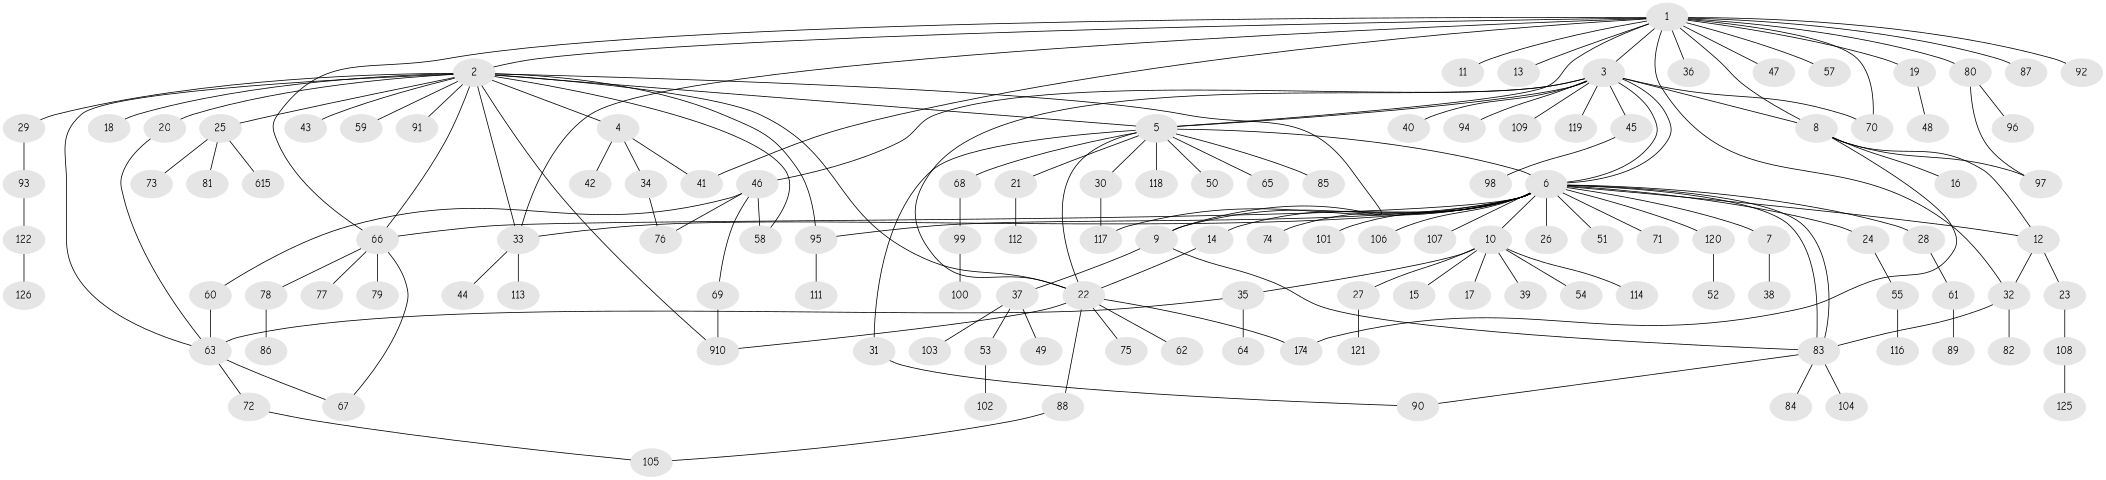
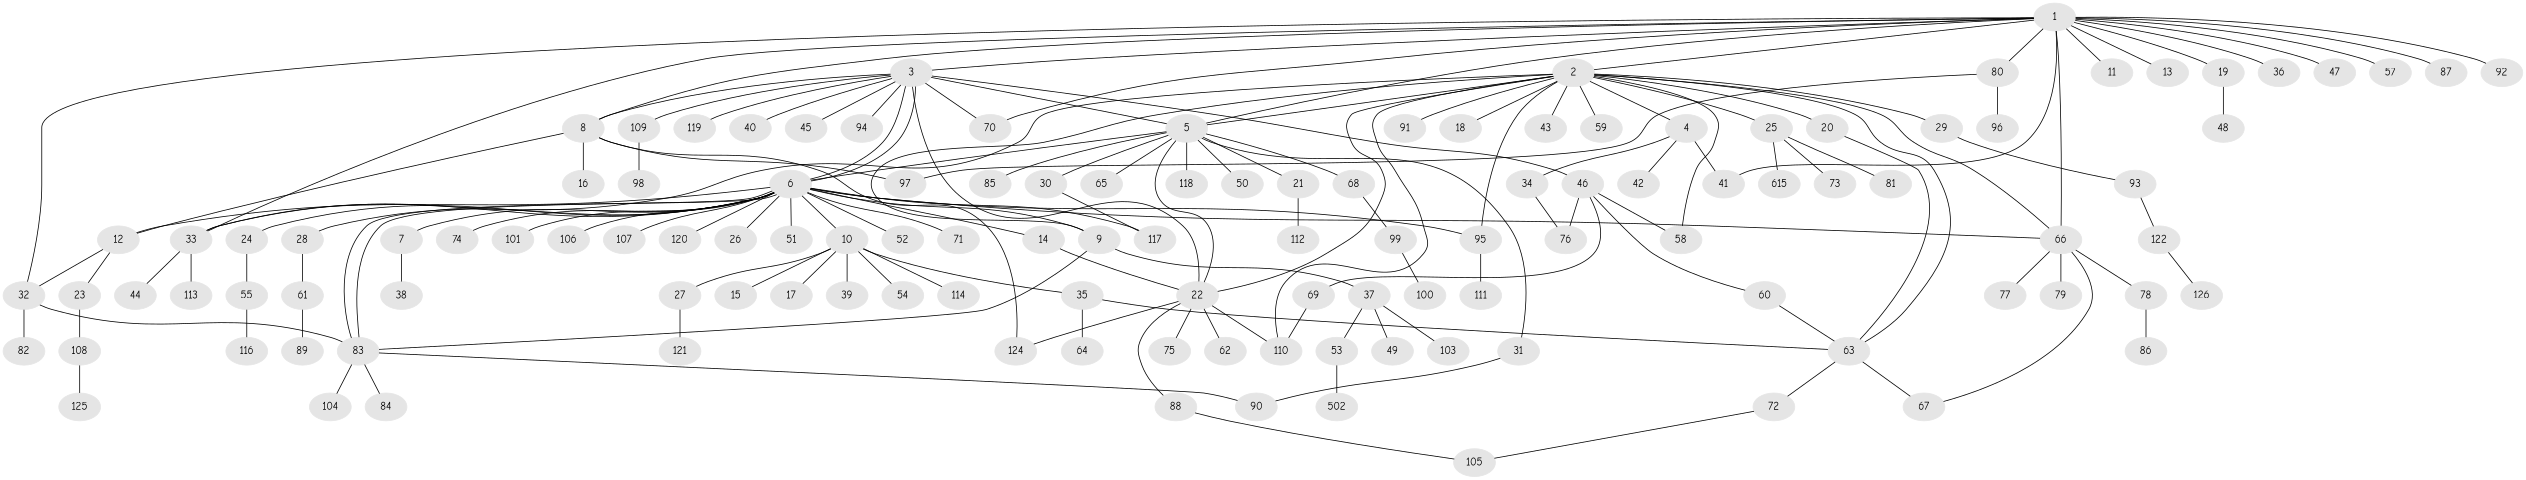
(1561, 156) -> (639, 156)
(1714, 268) -> (847, 212)
(718, 351) -> (1281, 351)
(1301, 351) -> (1016, 351)
(986, 407) -> (1337, 407)
